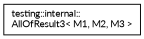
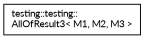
(72, 20) -> (72, 20)
